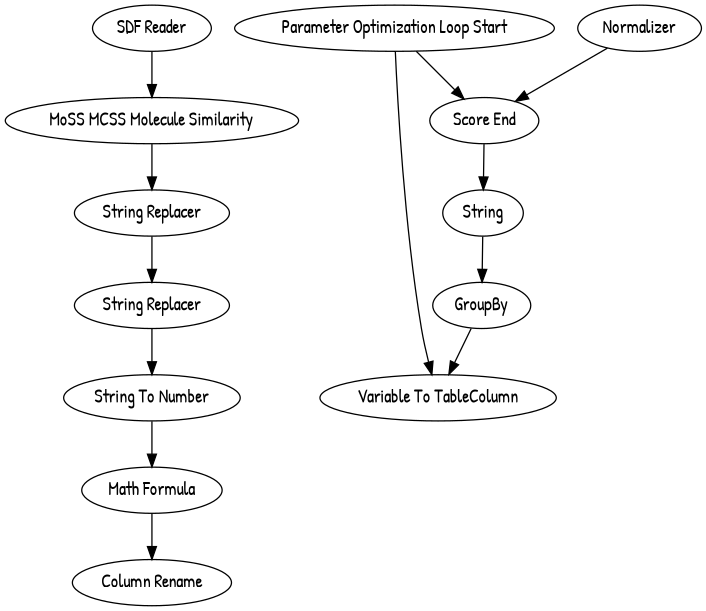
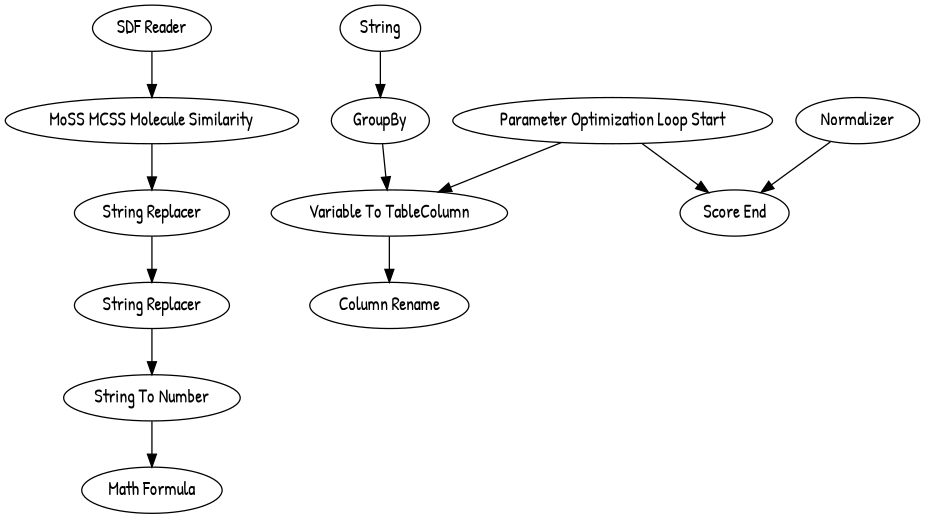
(484, 161) -> none
(152, 530) -> (389, 253)
